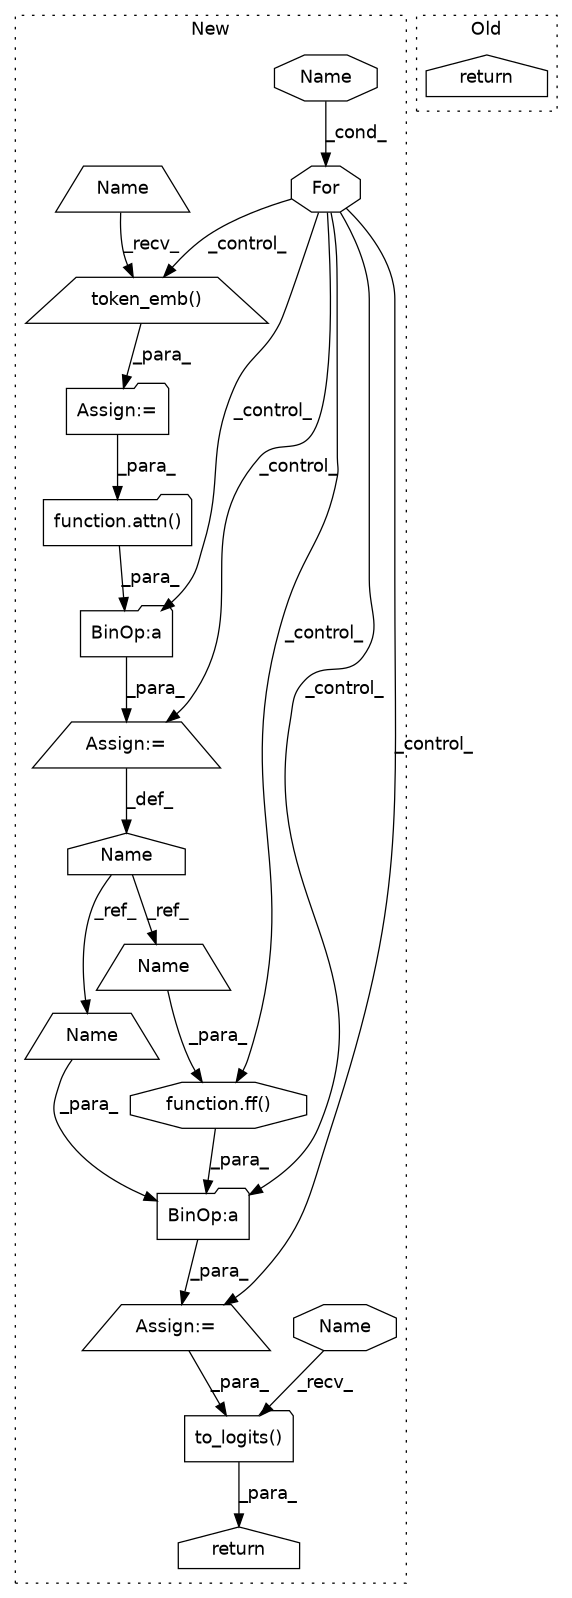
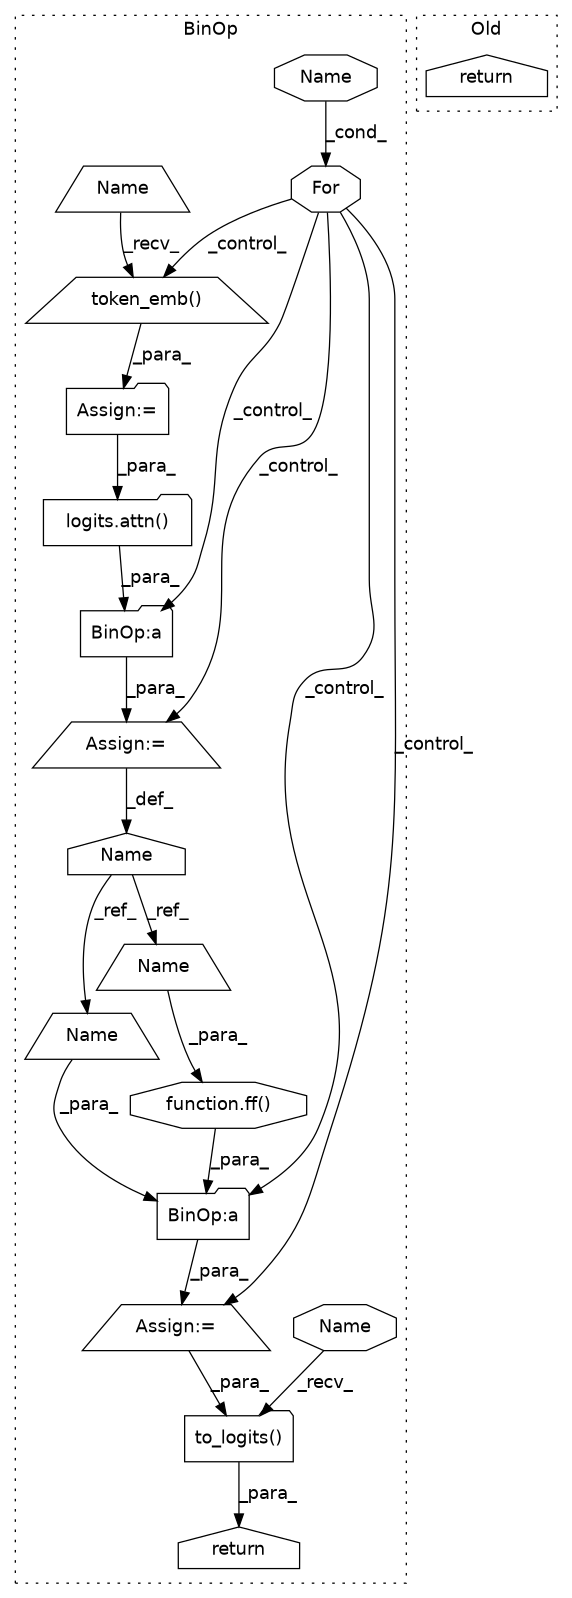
(211, 30) -> (211, 30)
(118, 523) -> (118, 523)
(278, 639) -> none
